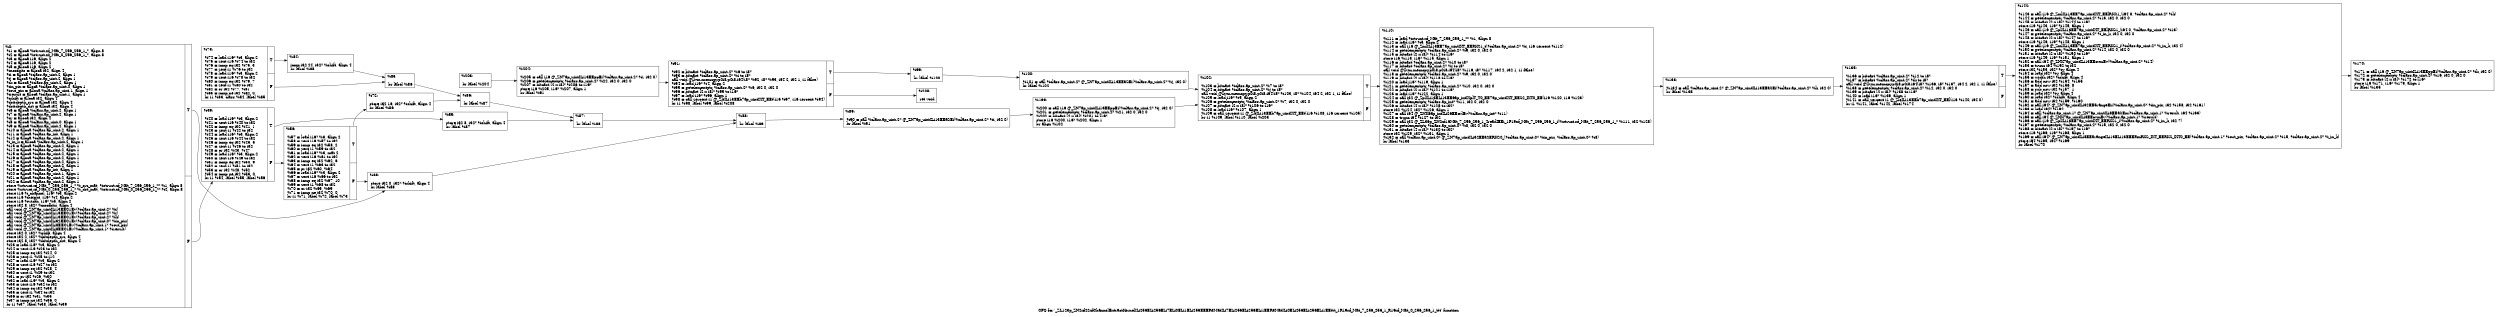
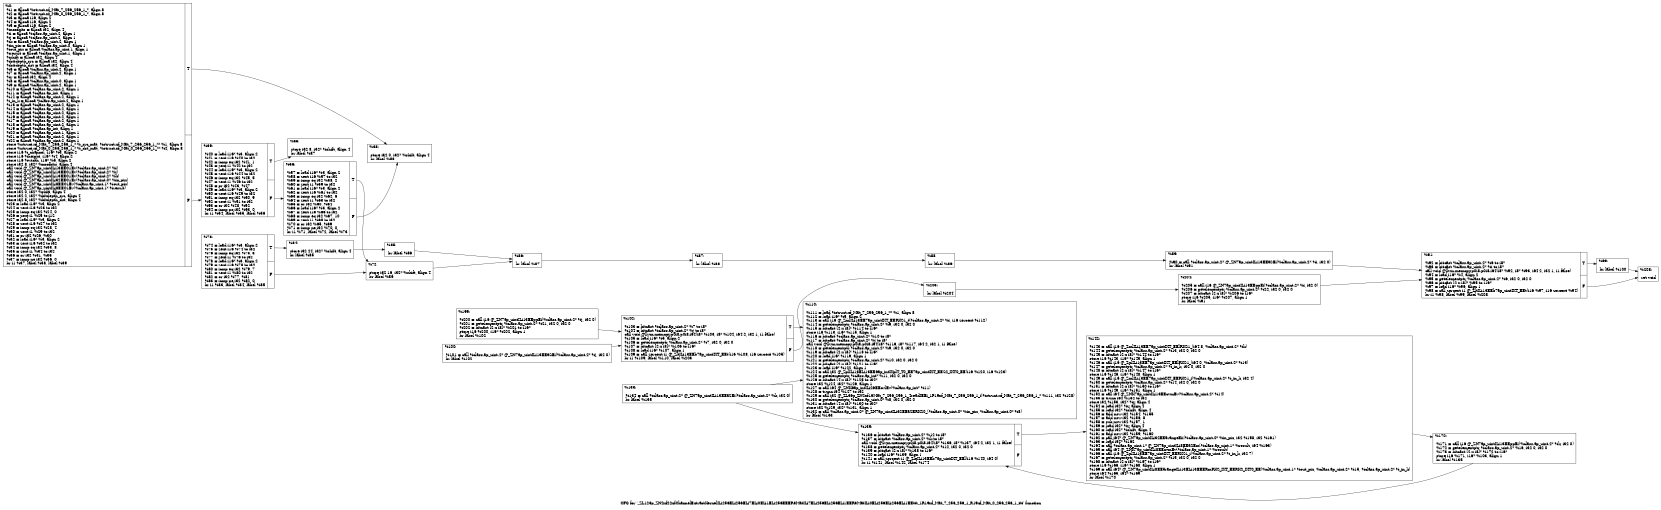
(320, 65) -> (320, 251)
(980, 76) -> (1632, 270)
(2050, 78) -> (1120, 410)
(2387, 84) -> (1469, 456)
(328, 86) -> (319, 274)
(1657, 86) -> (785, 383)
(234, 97) -> (234, 285)
(1020, 115) -> (1376, 268)
(539, 121) -> none
(1049, 124) -> (472, 336)
(583, 150) -> none
(312, 153) -> (313, 189)
none -> (831, 284)
none -> (1242, 500)
